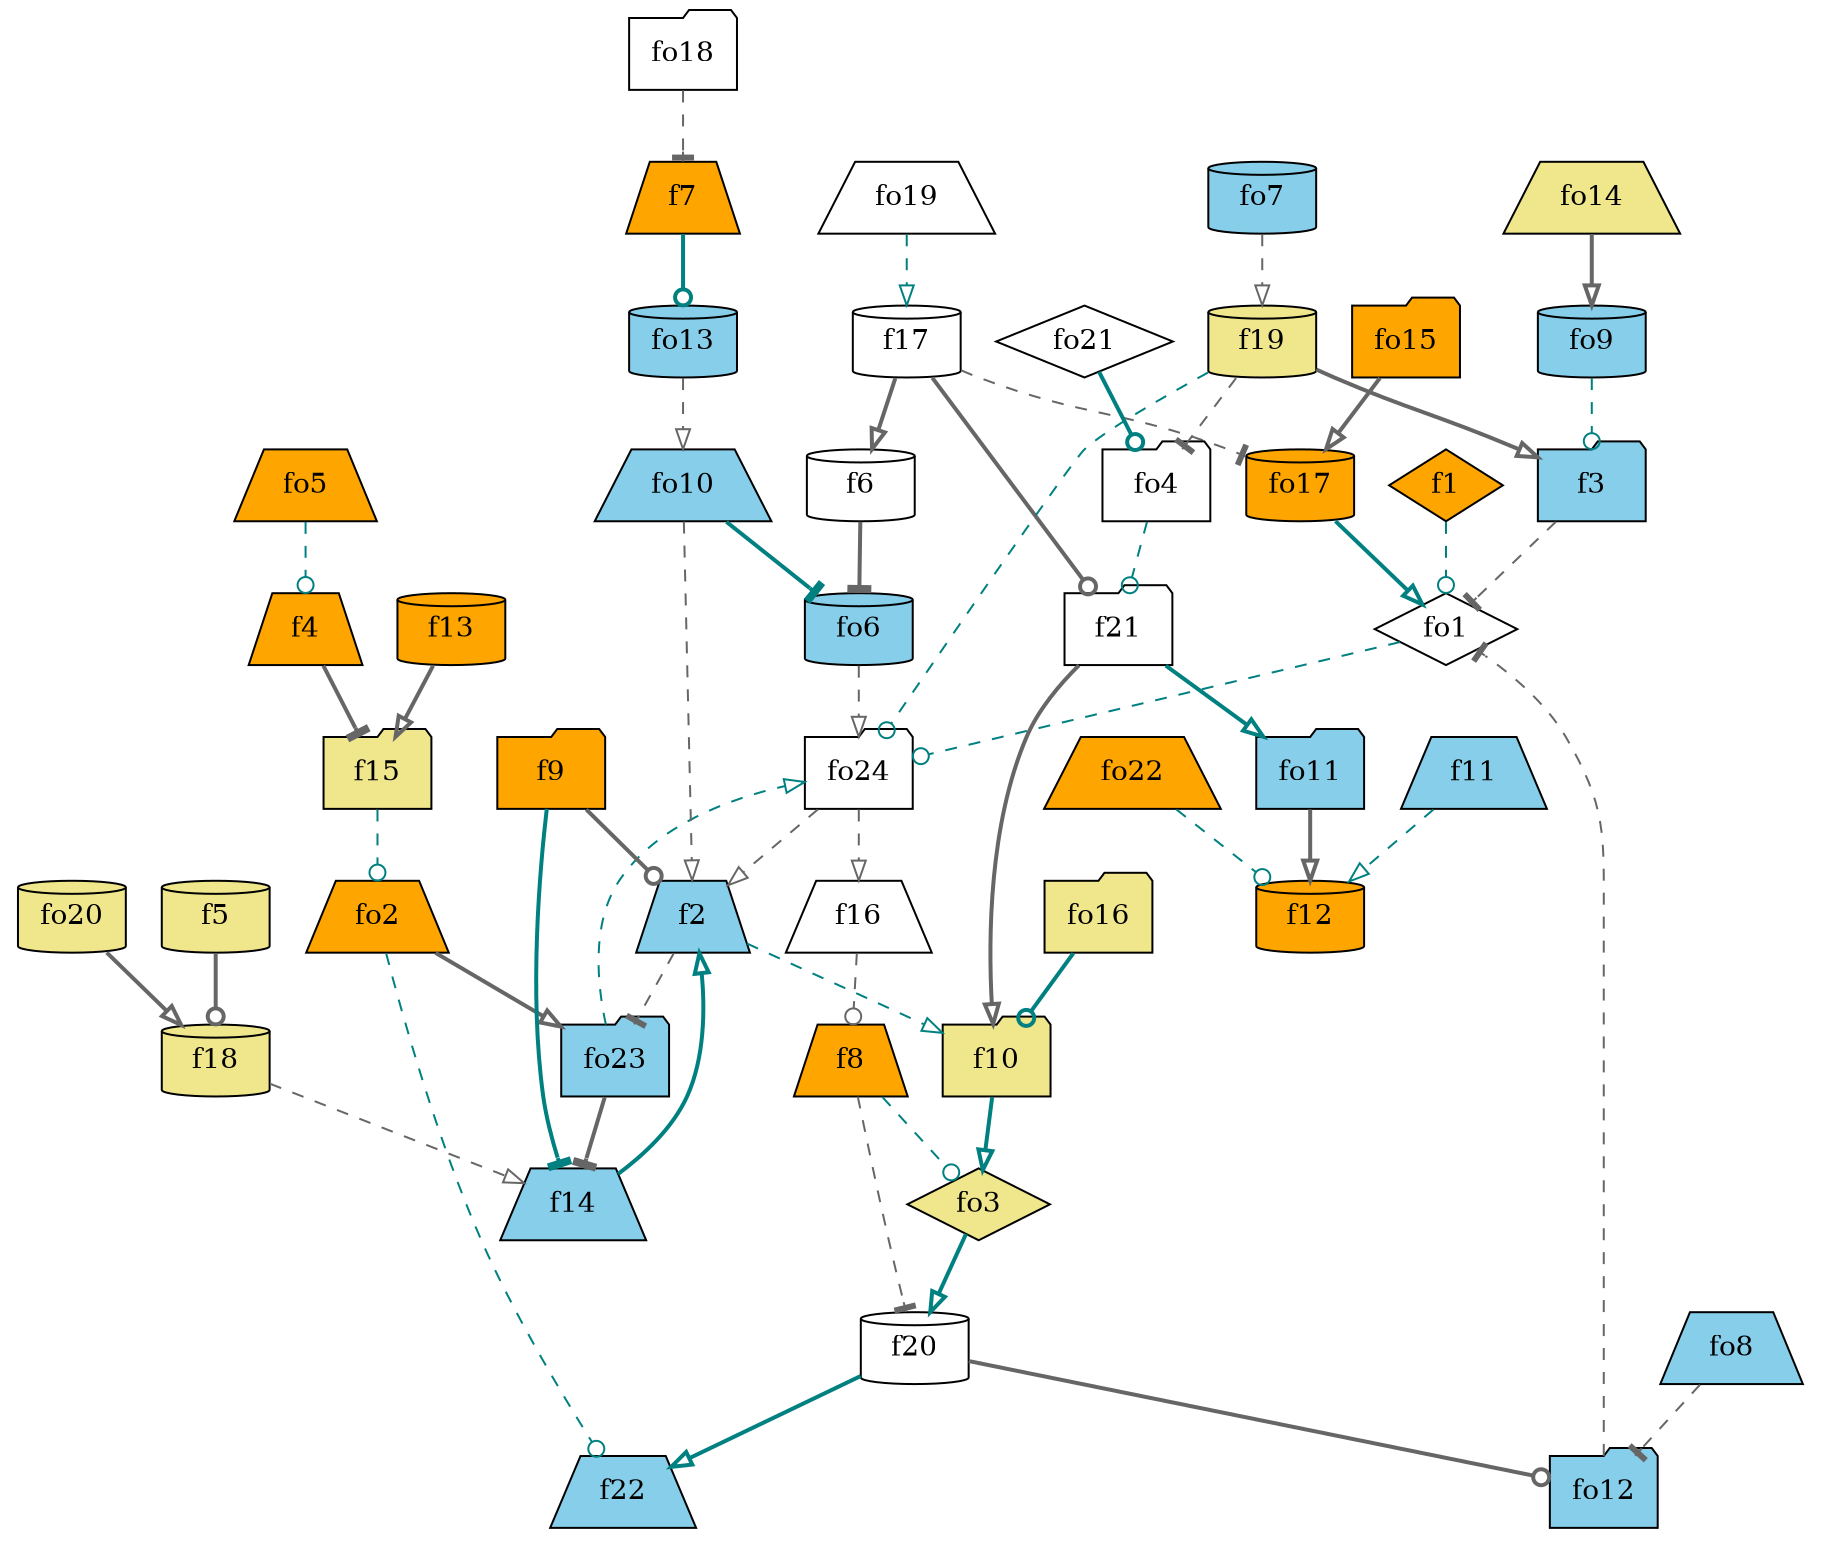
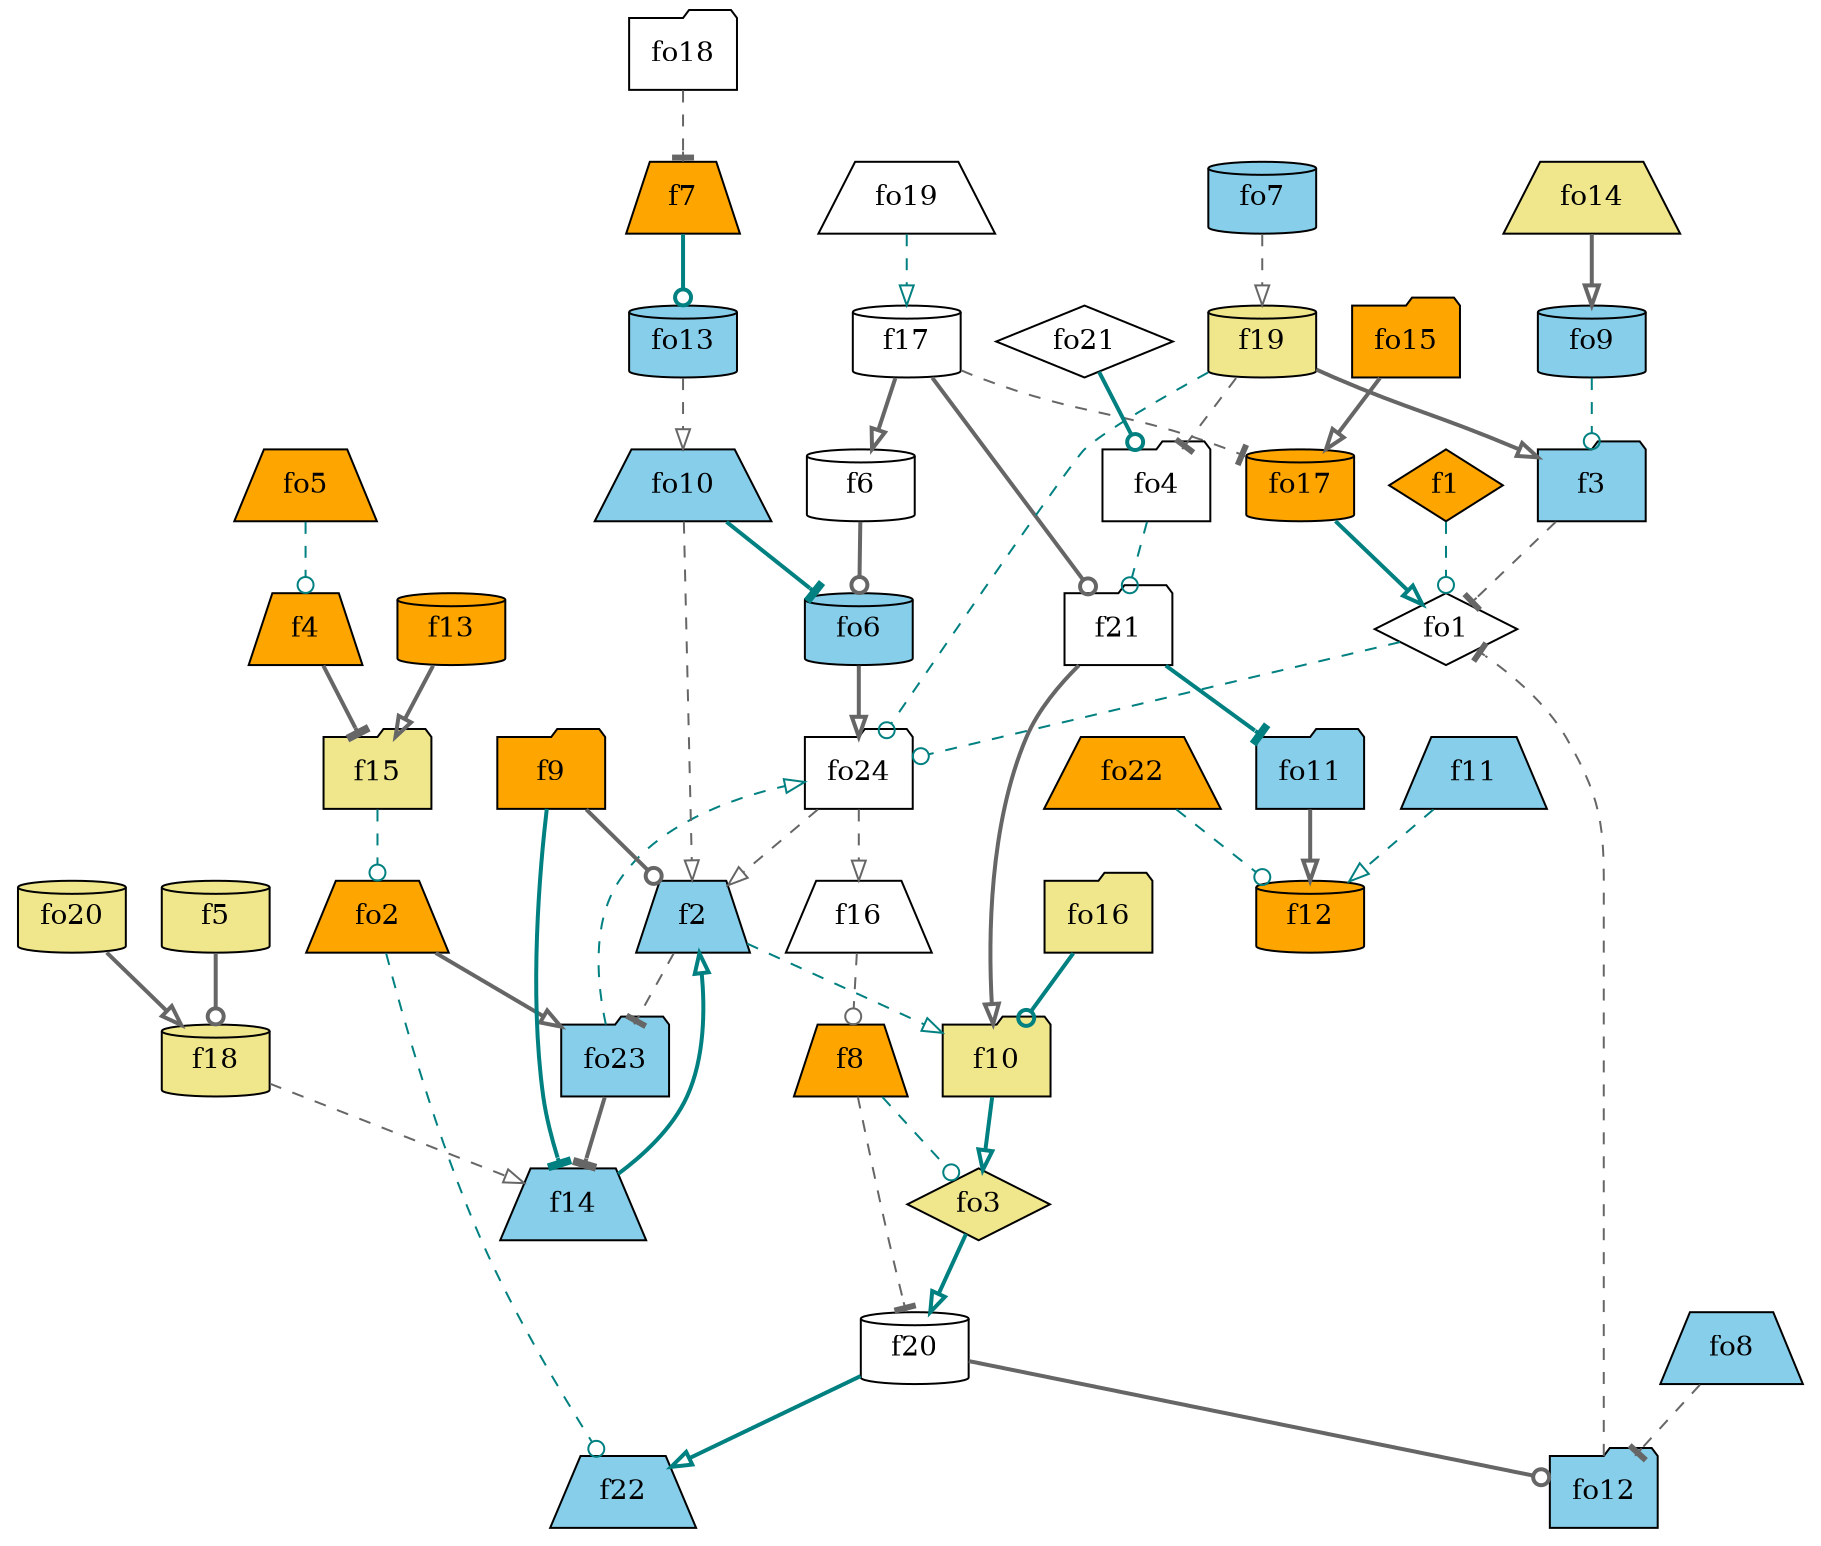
(860, 552) -> (860, 549)
(859, 691) -> (859, 691)
(1212, 700) -> (1213, 700)
